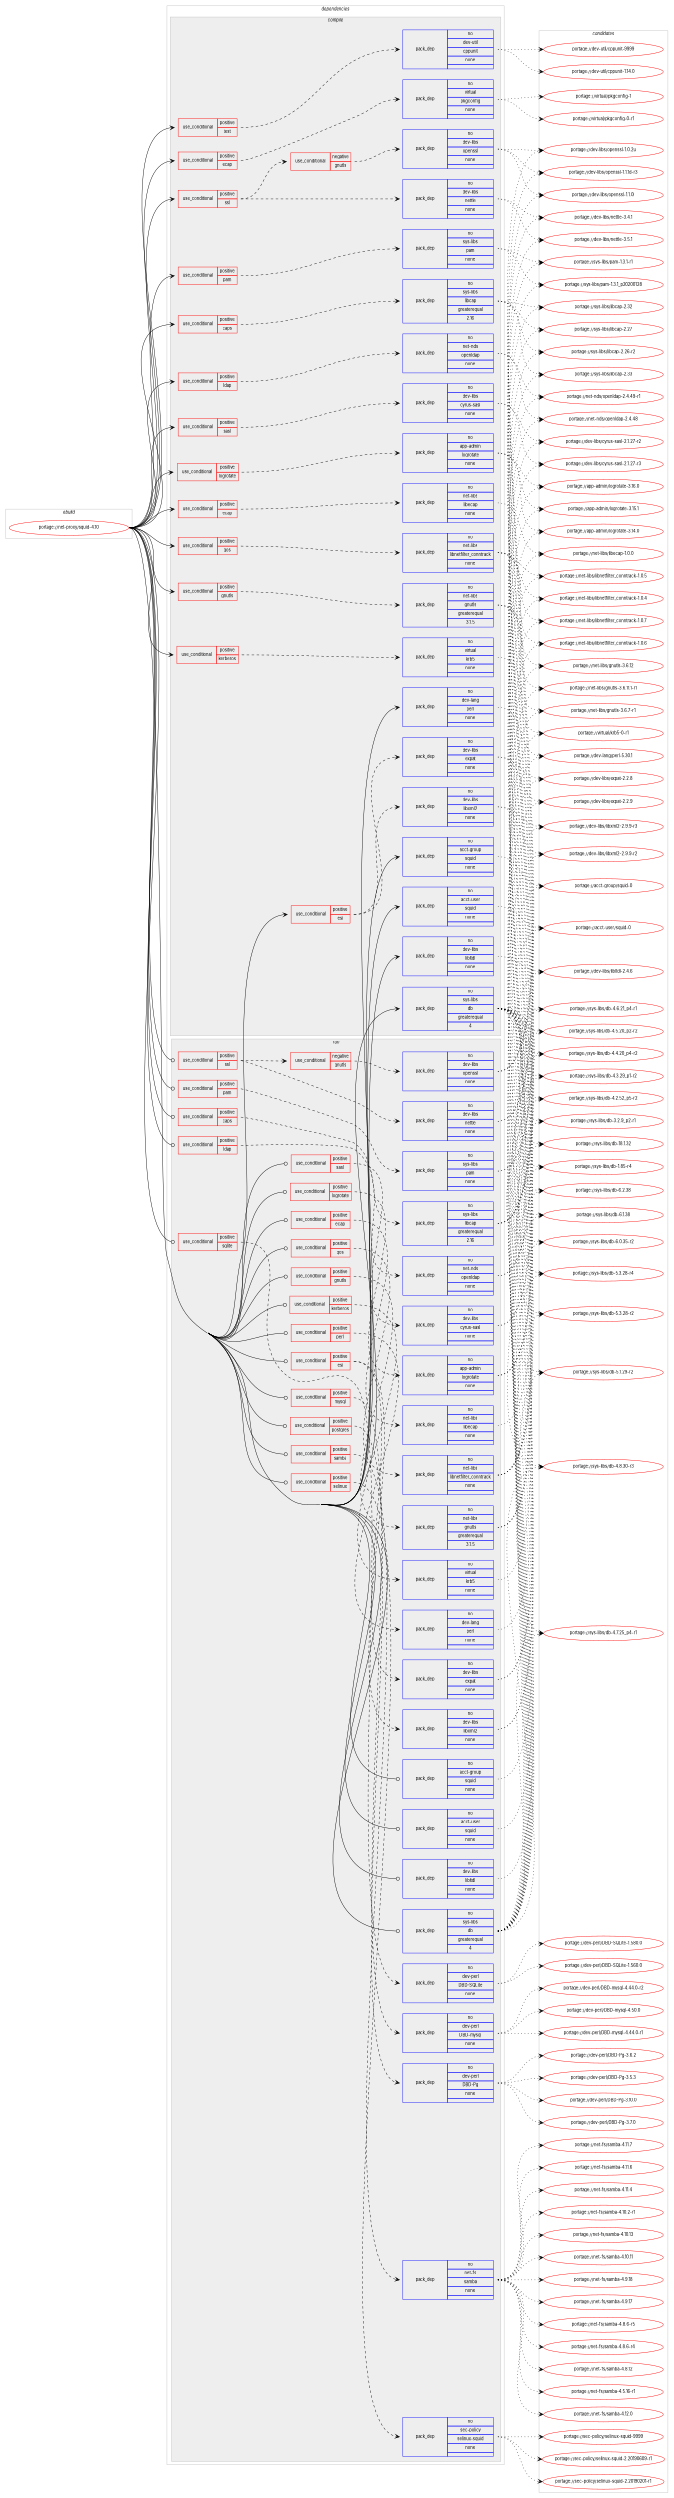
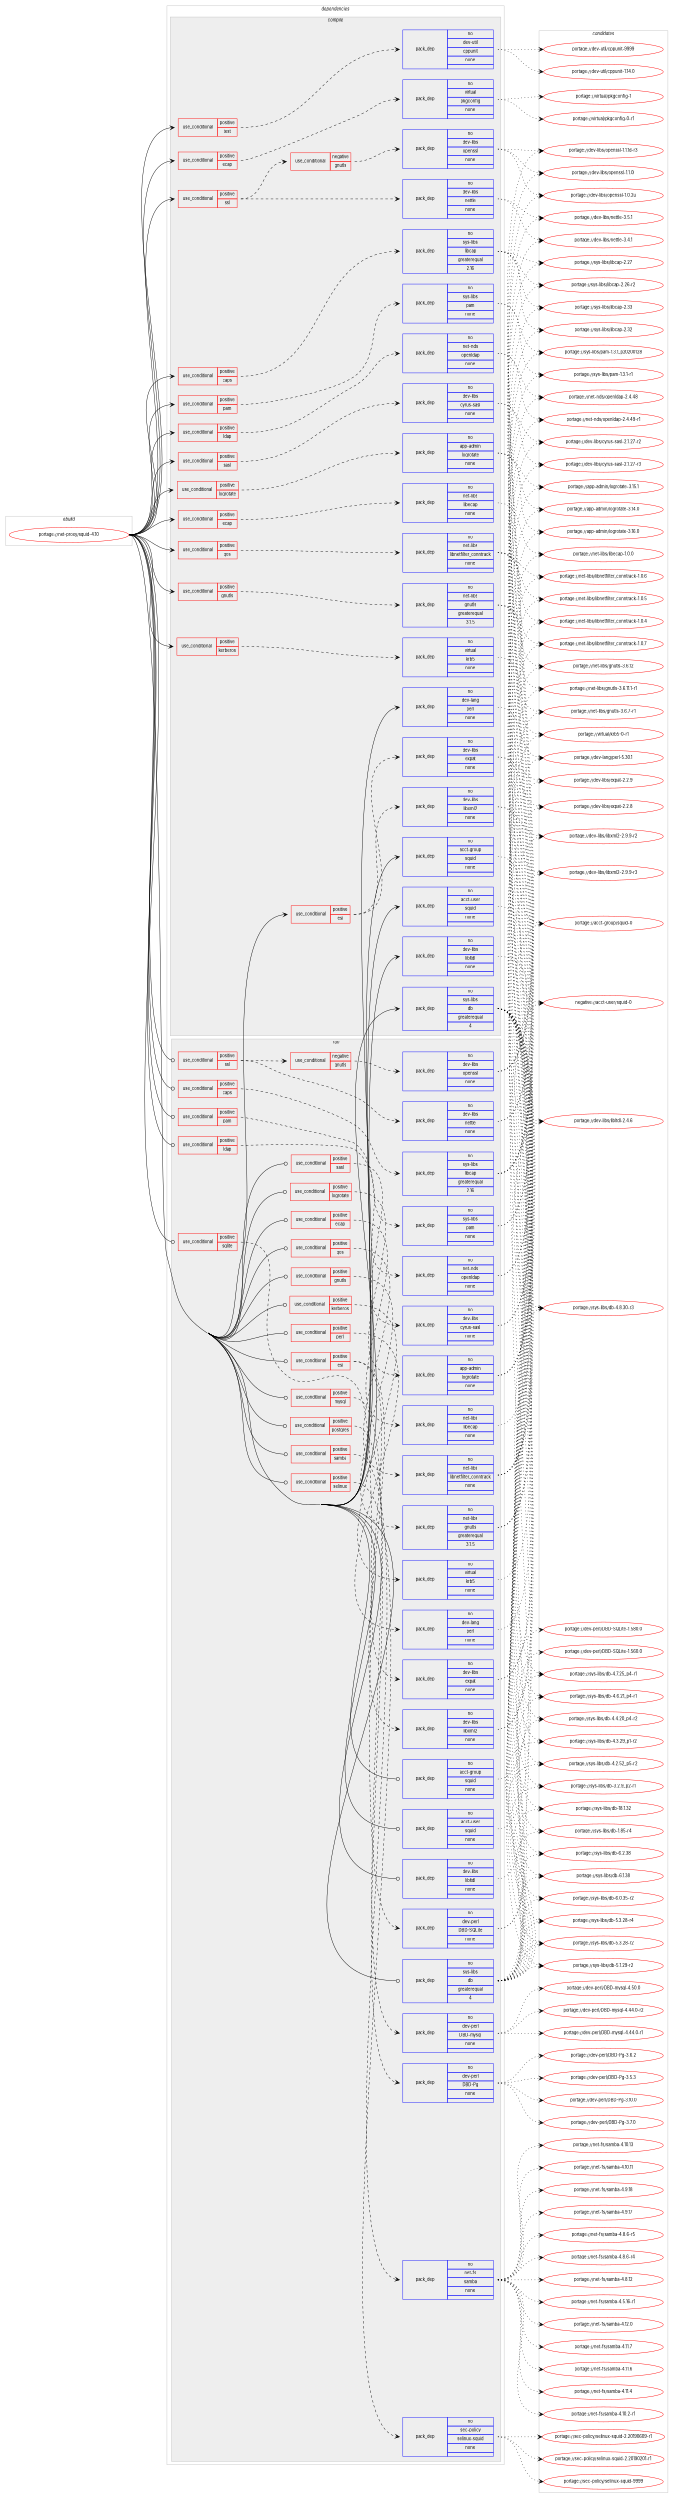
(603, 928) -> (603, 1003)
(603, 1032) -> none
